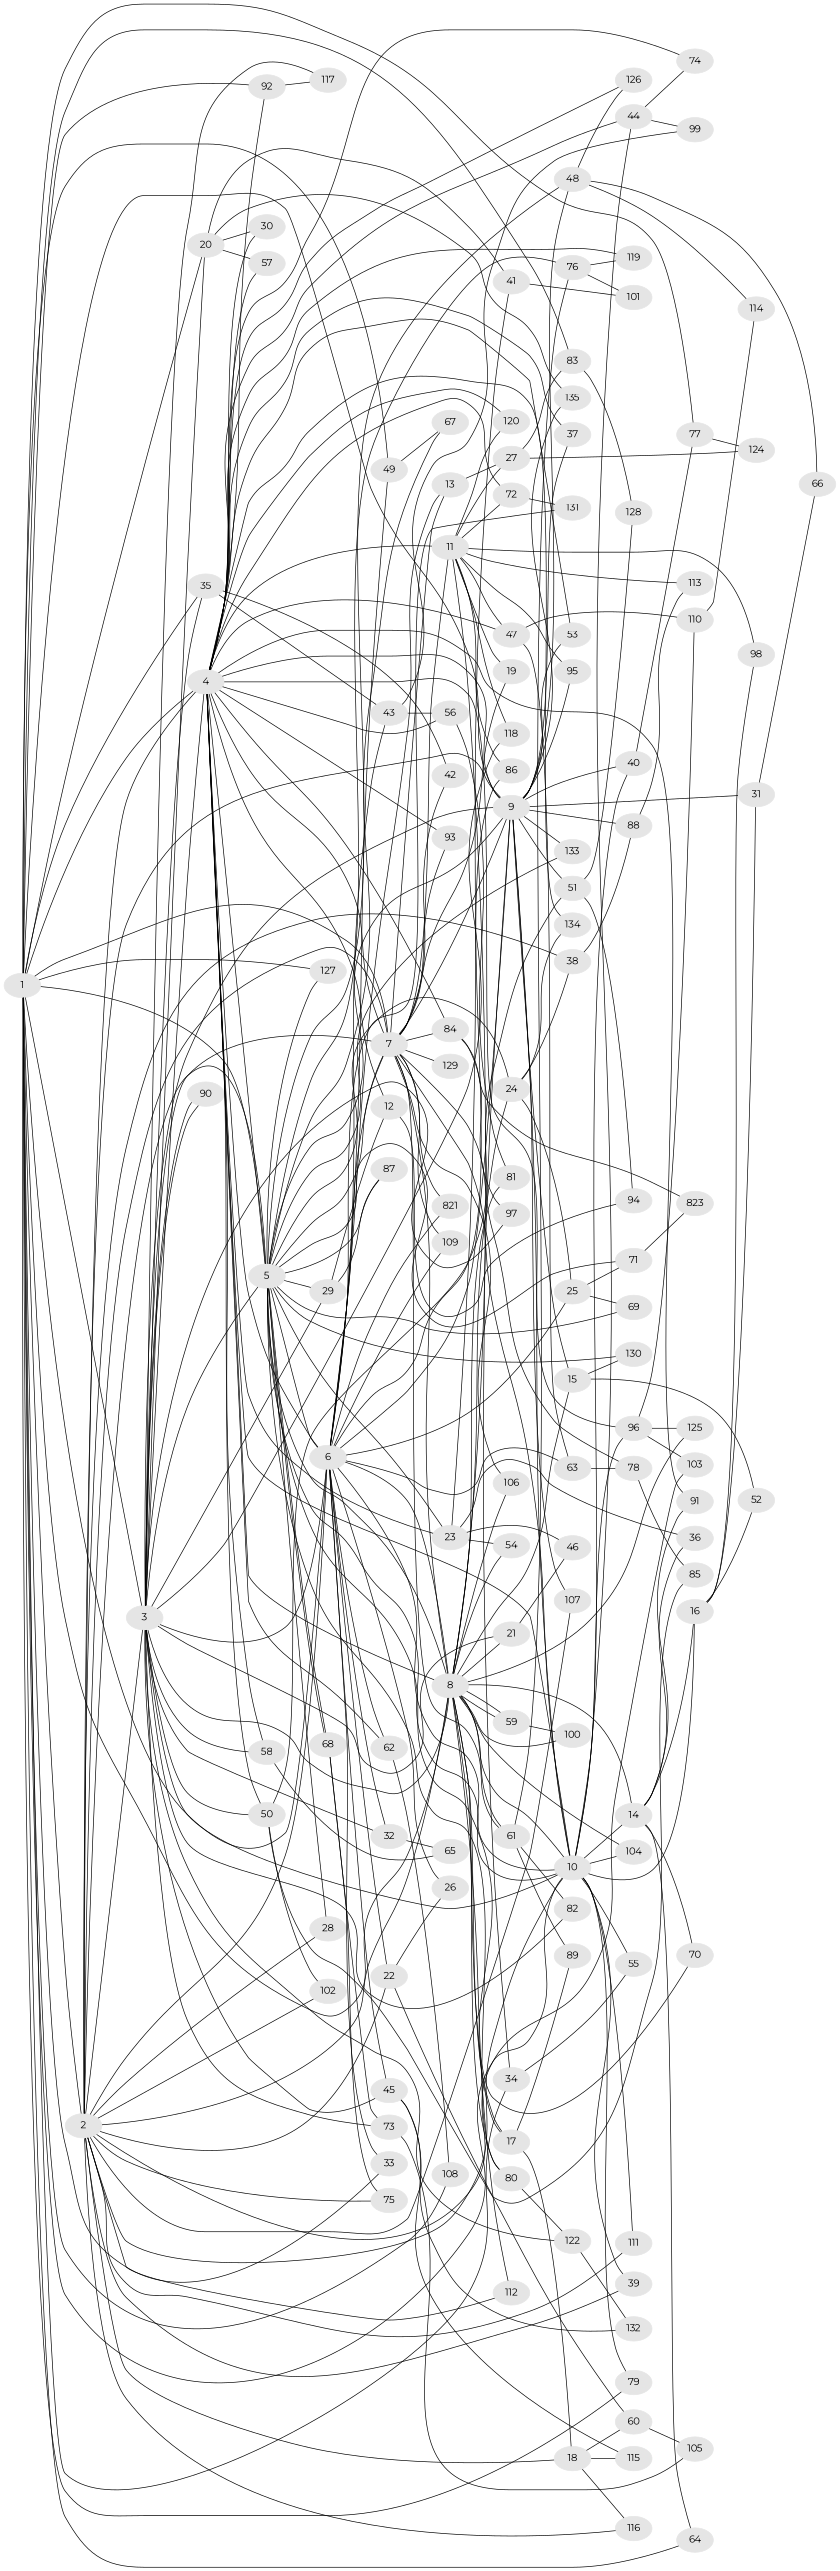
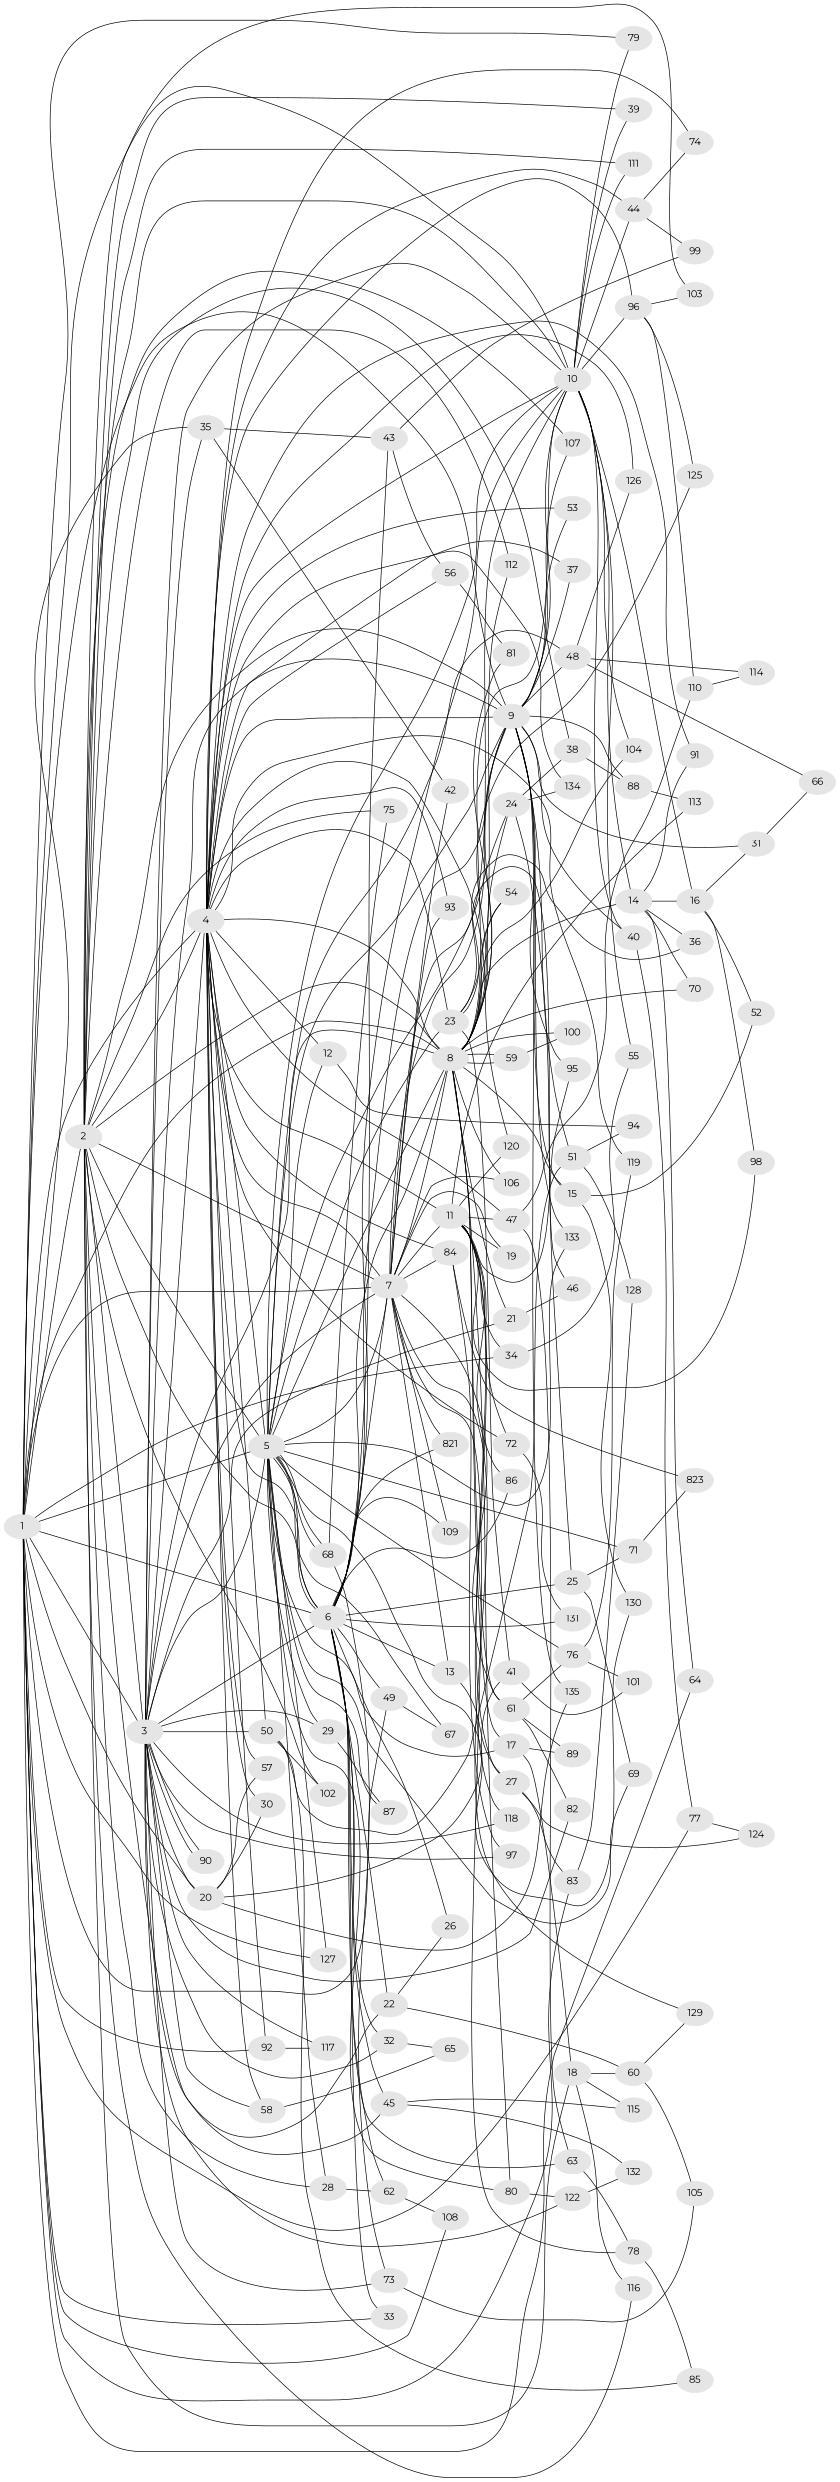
(362, 1178) -> (292, 1249)
(232, 1243) -> (362, 2190)
none -> (664, 2043)
